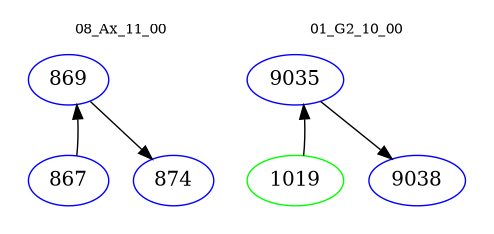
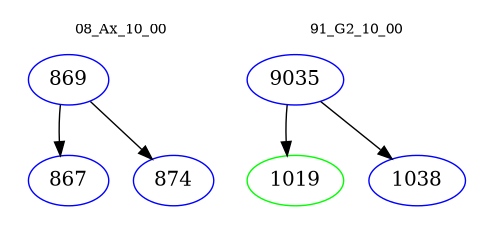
(121, 30) -> (121, 30)
(357, 30) -> (357, 30)
(78, 137) -> (59, 123)
(305, 137) -> (286, 123)
(417, 181) -> (417, 181)
